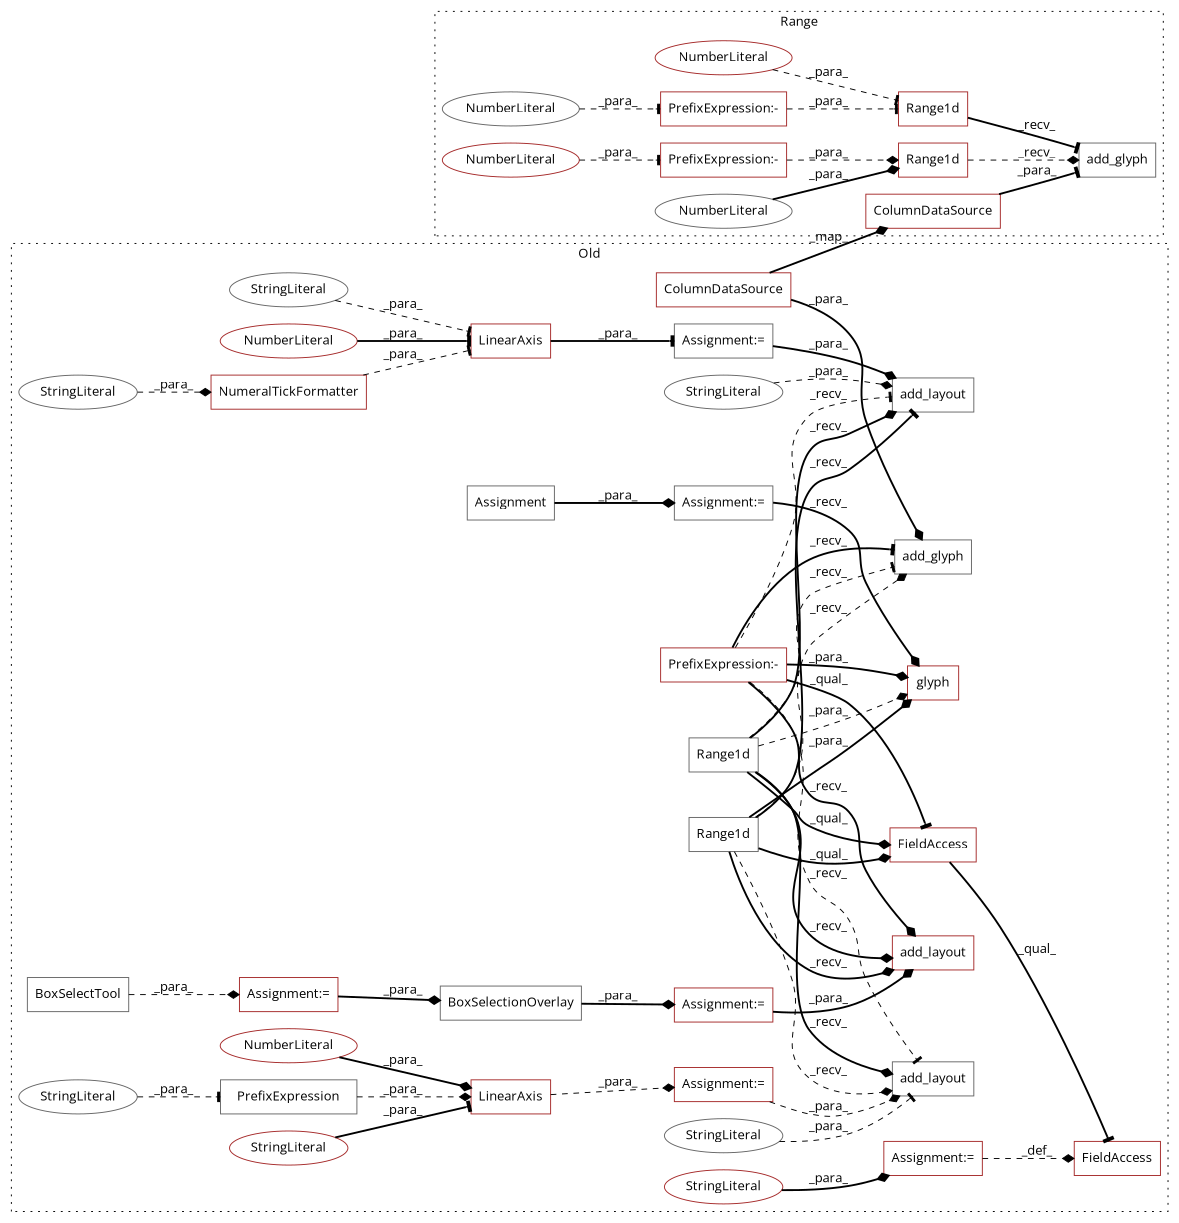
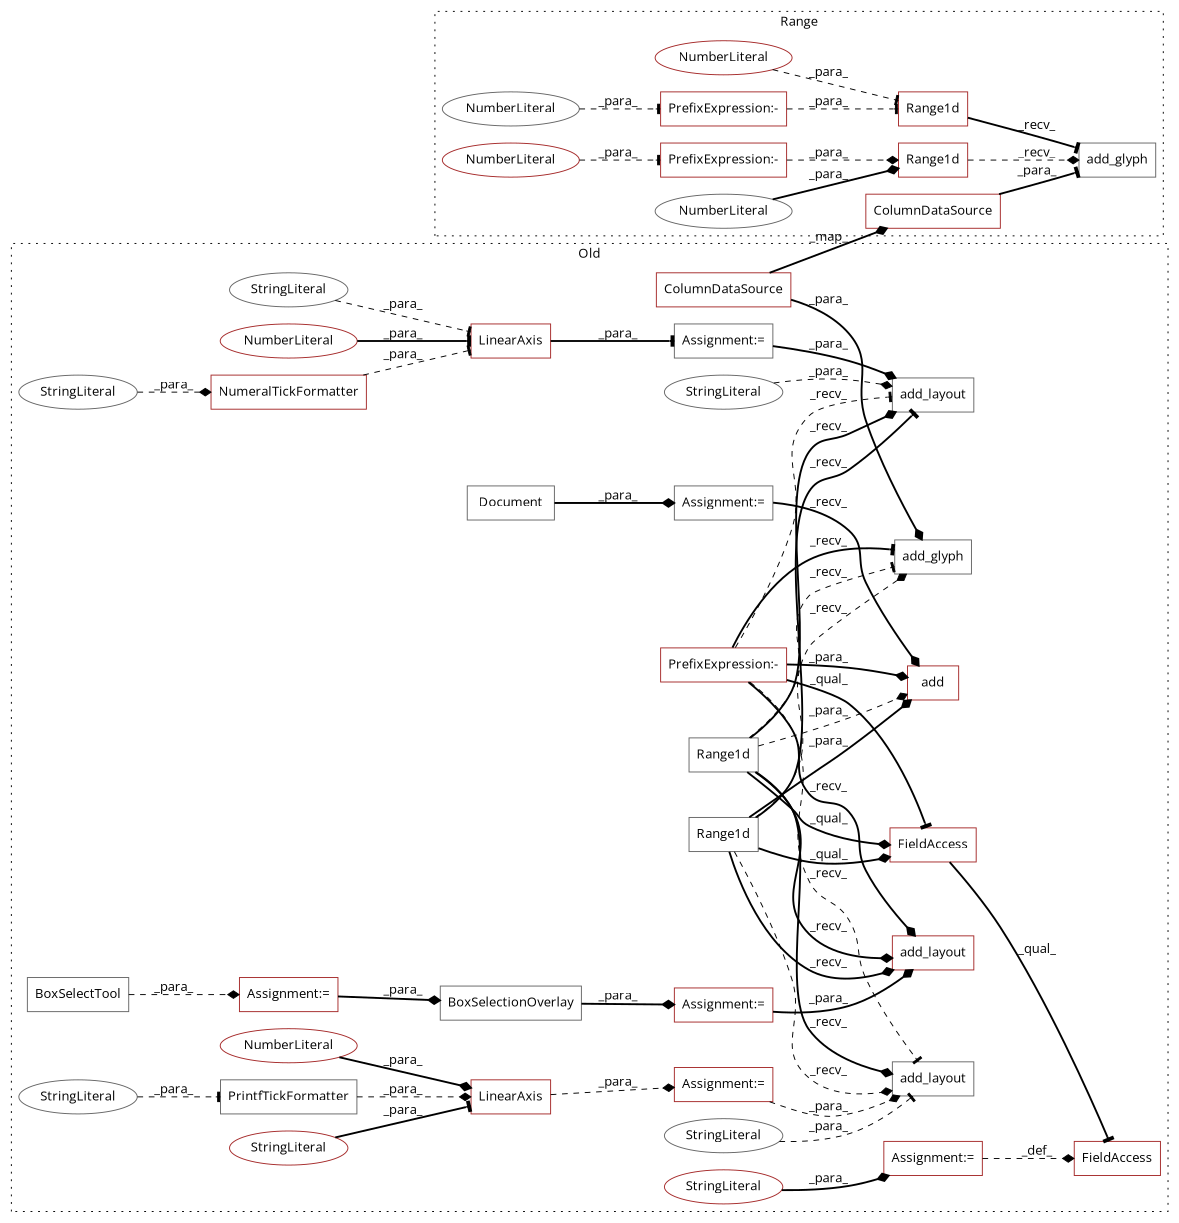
(511, 503) -> (511, 503)
(933, 683) -> (933, 683)
(289, 1097) -> (289, 1097)
